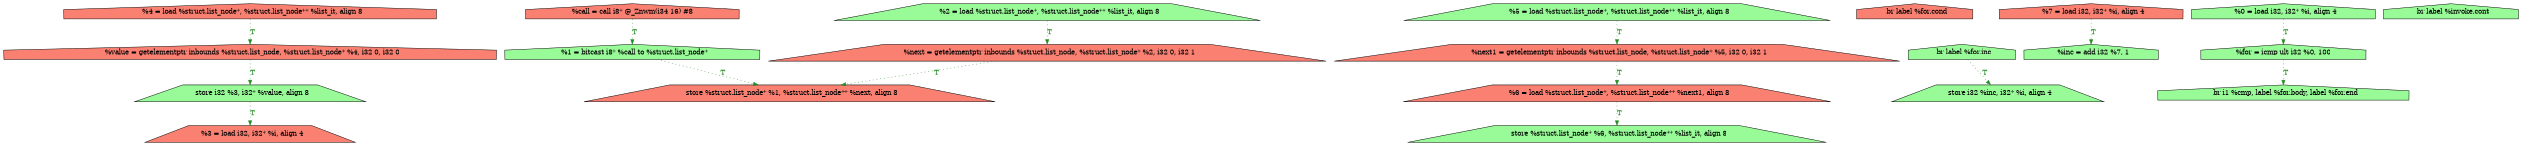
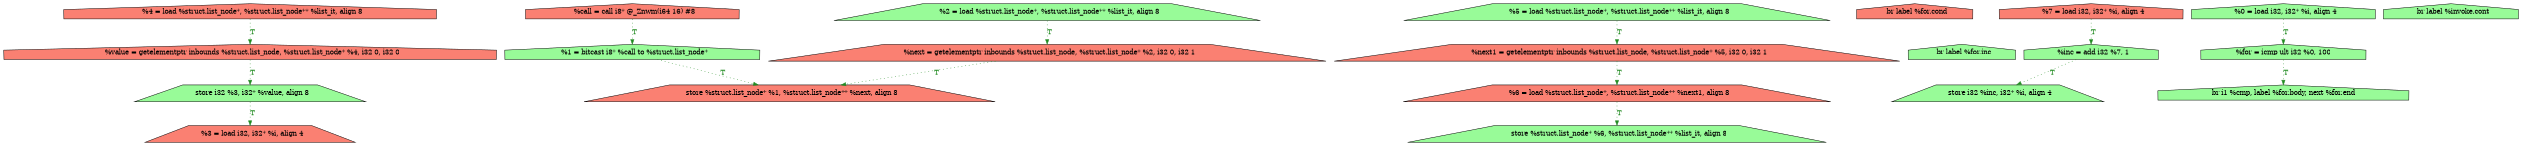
(632, 12) -> (632, 12)
(1978, 70) -> (2049, 71)
(2283, 93) -> (2283, 93)
